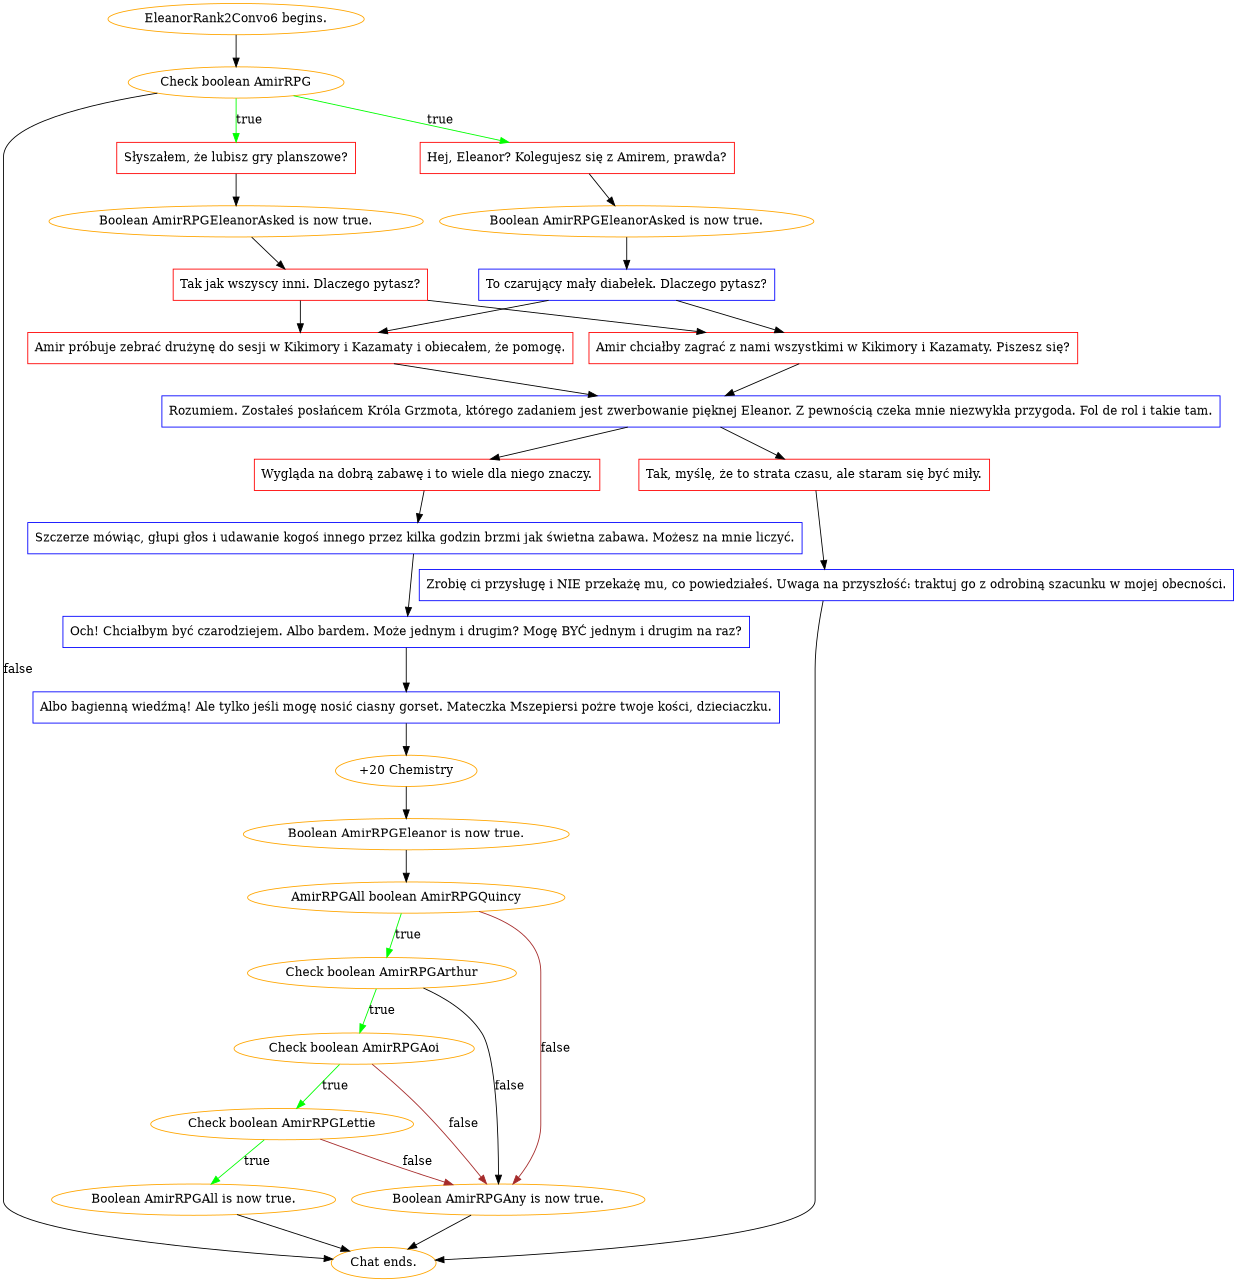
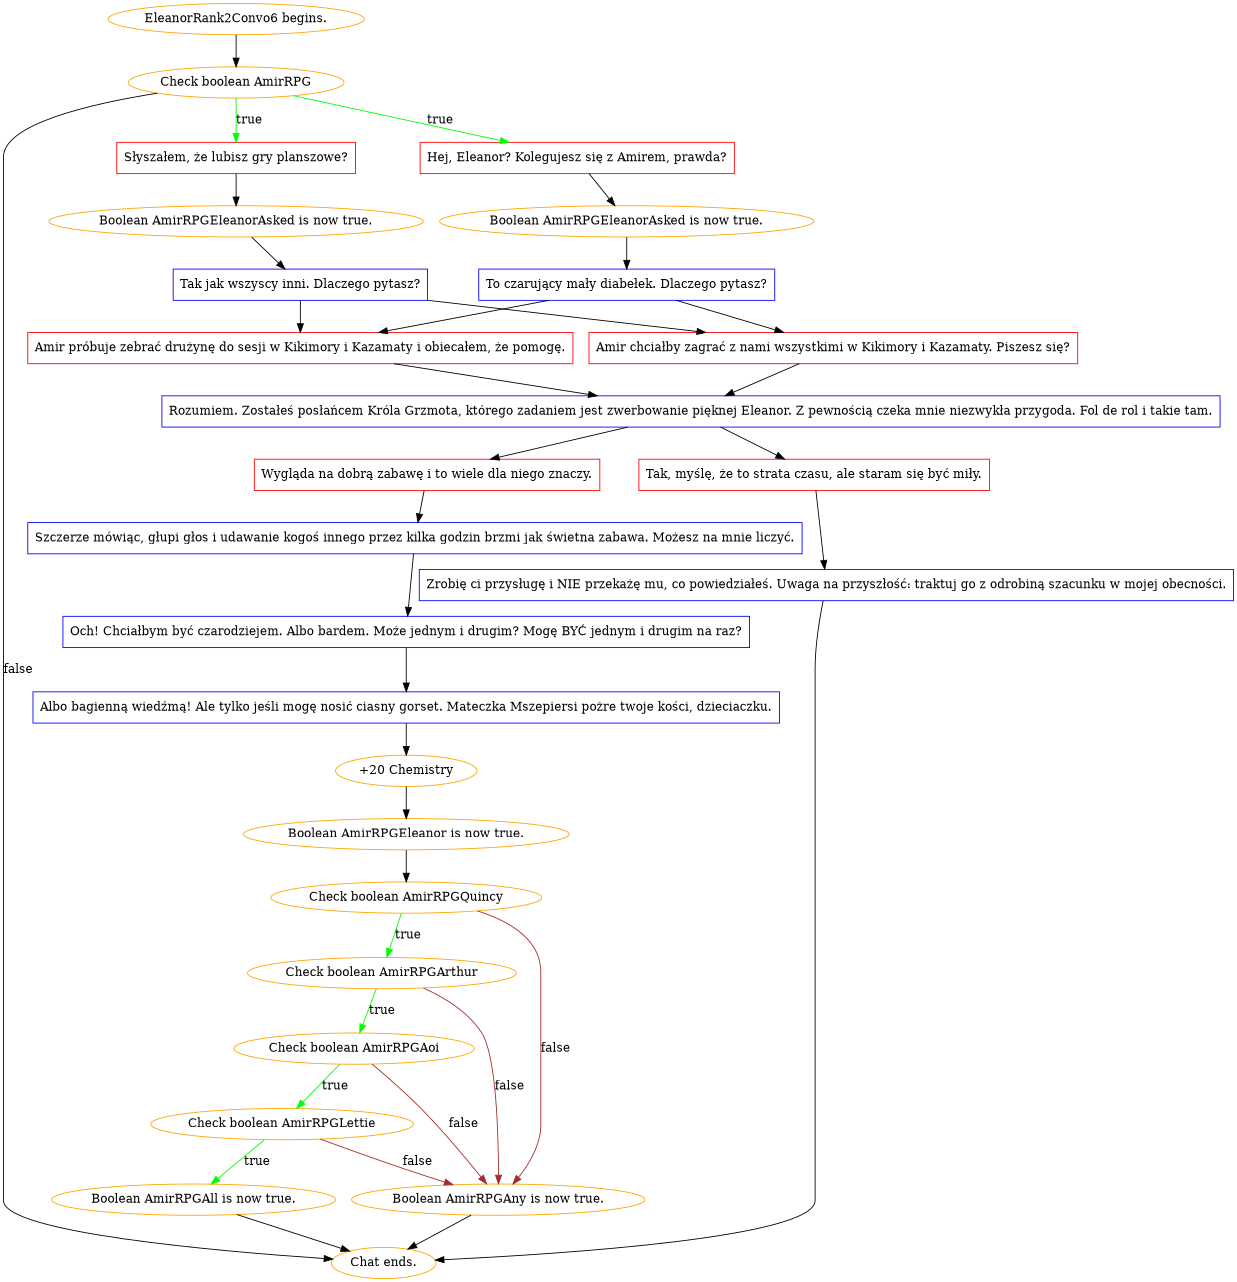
(300, 285) -> (300, 285)
(406, 898) -> (406, 898)
(492, 1066) -> (492, 1066)
